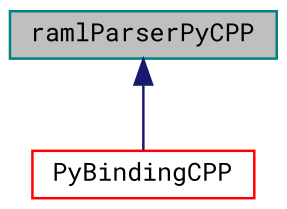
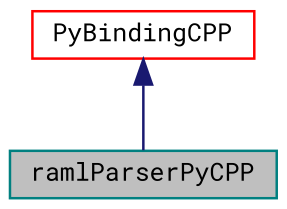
(143, 118) -> (143, 118)
